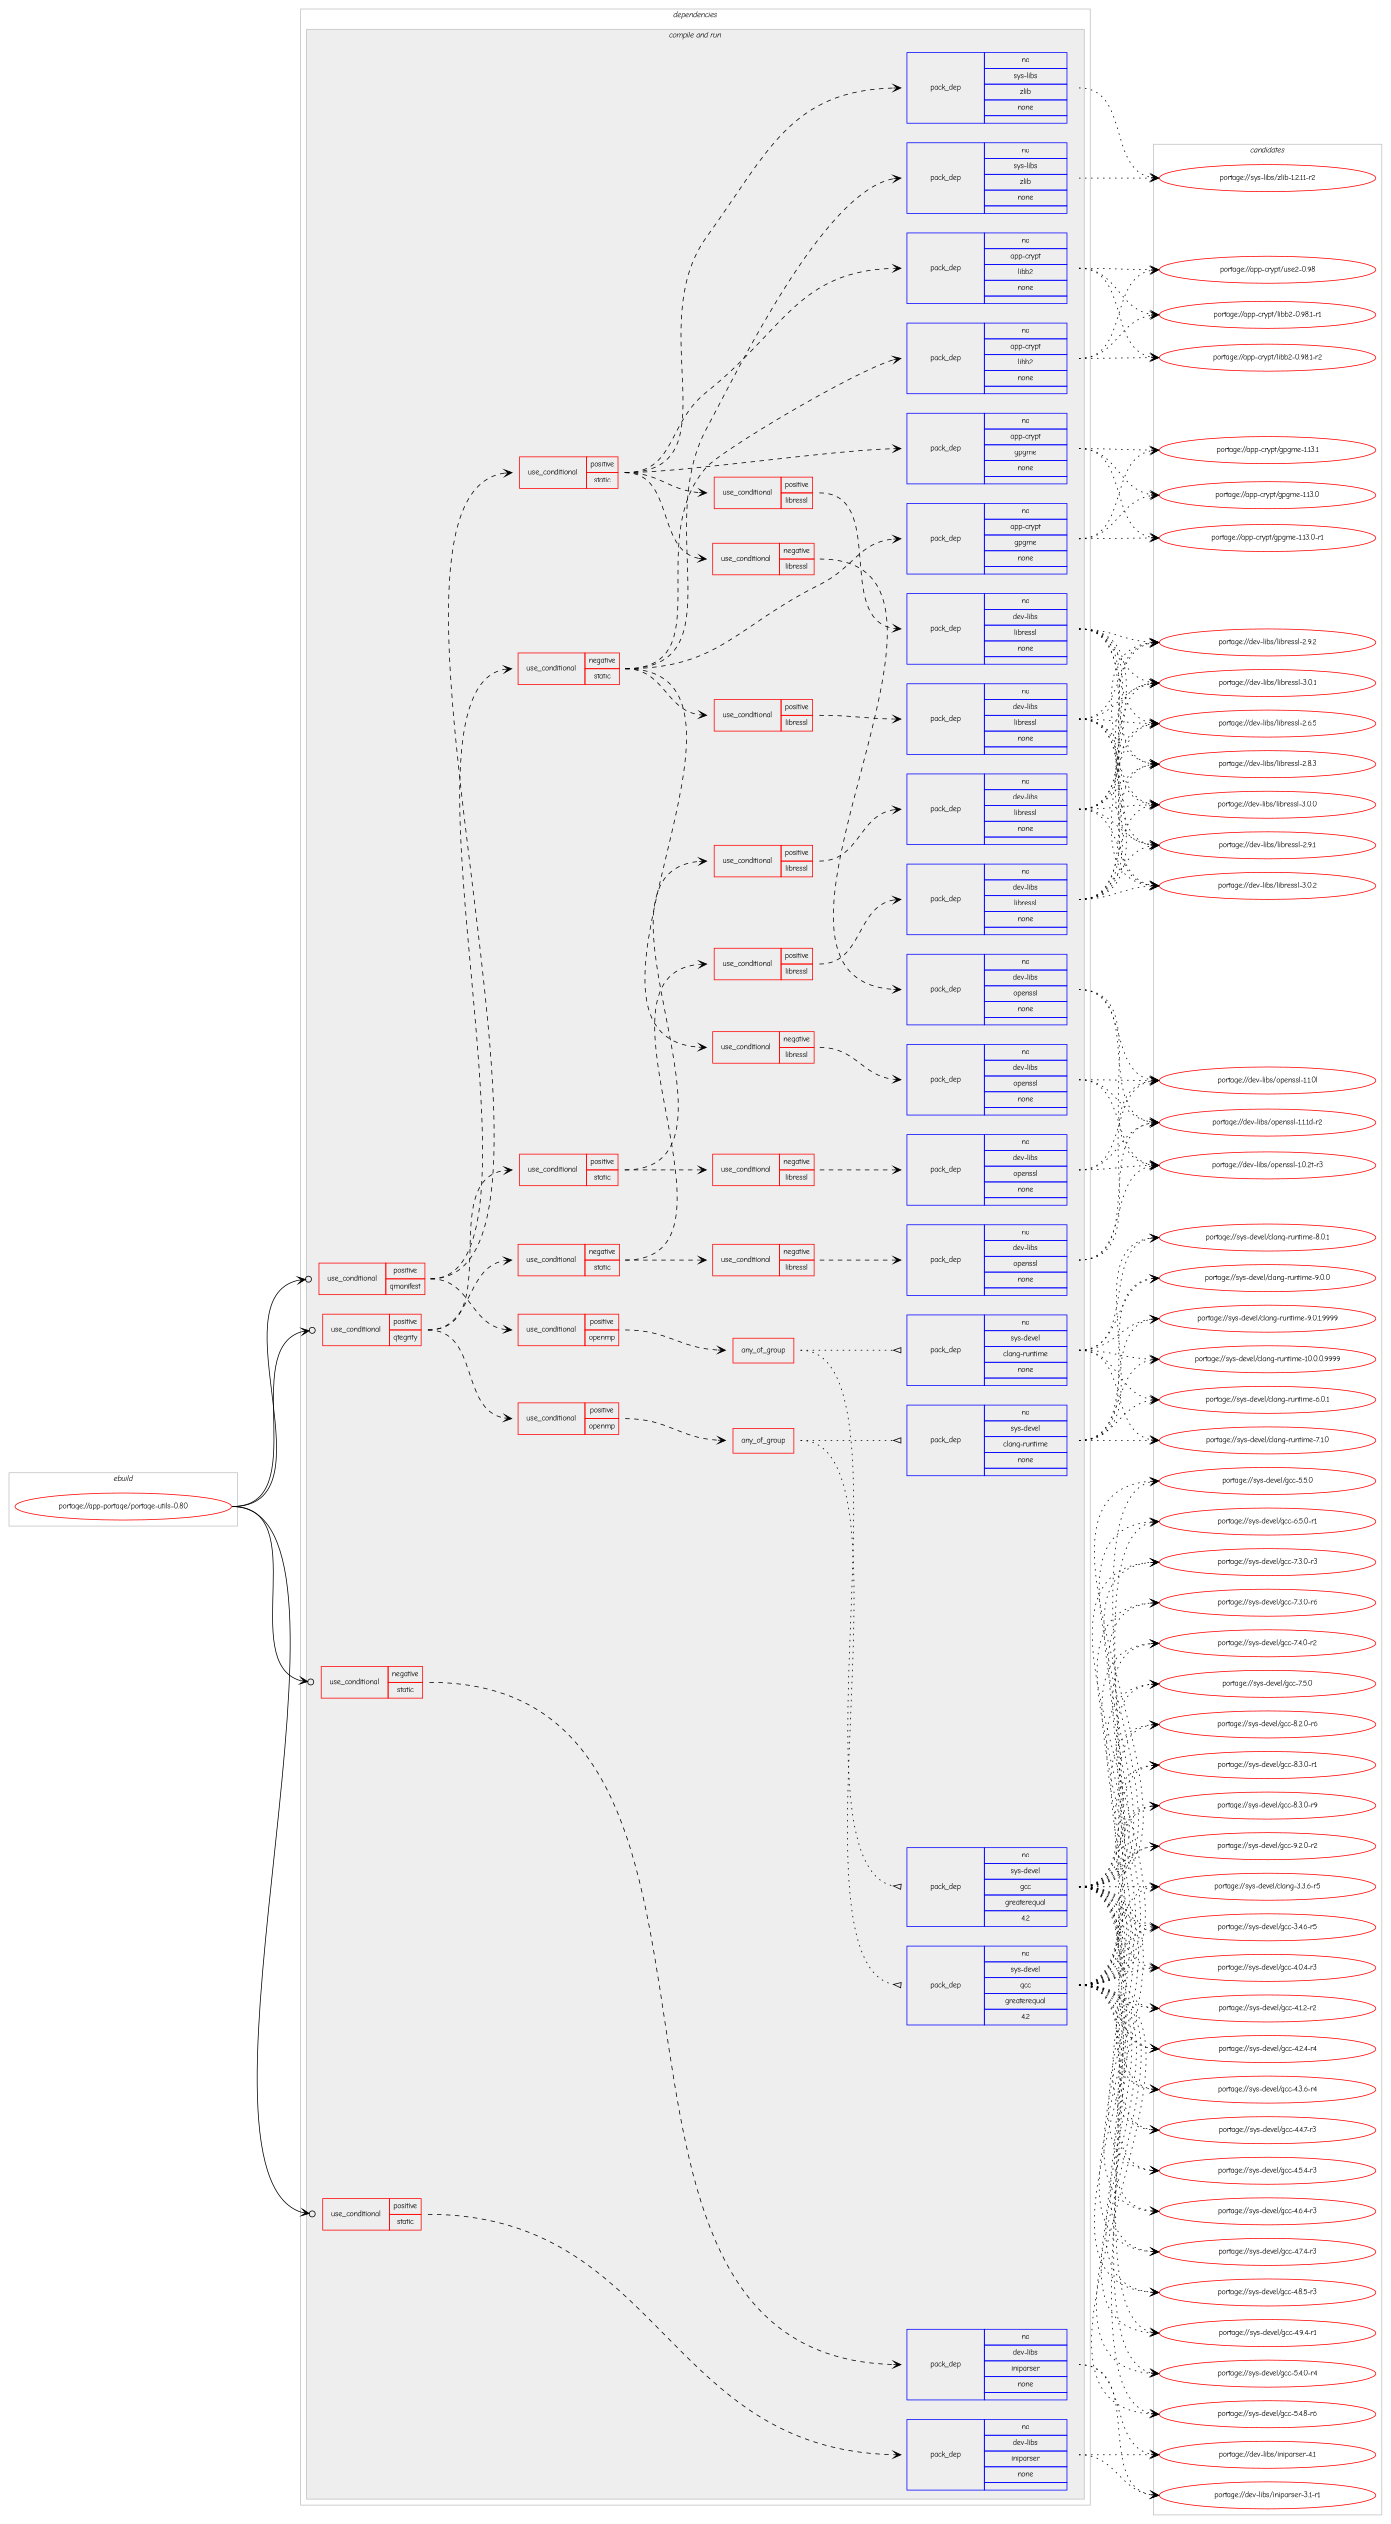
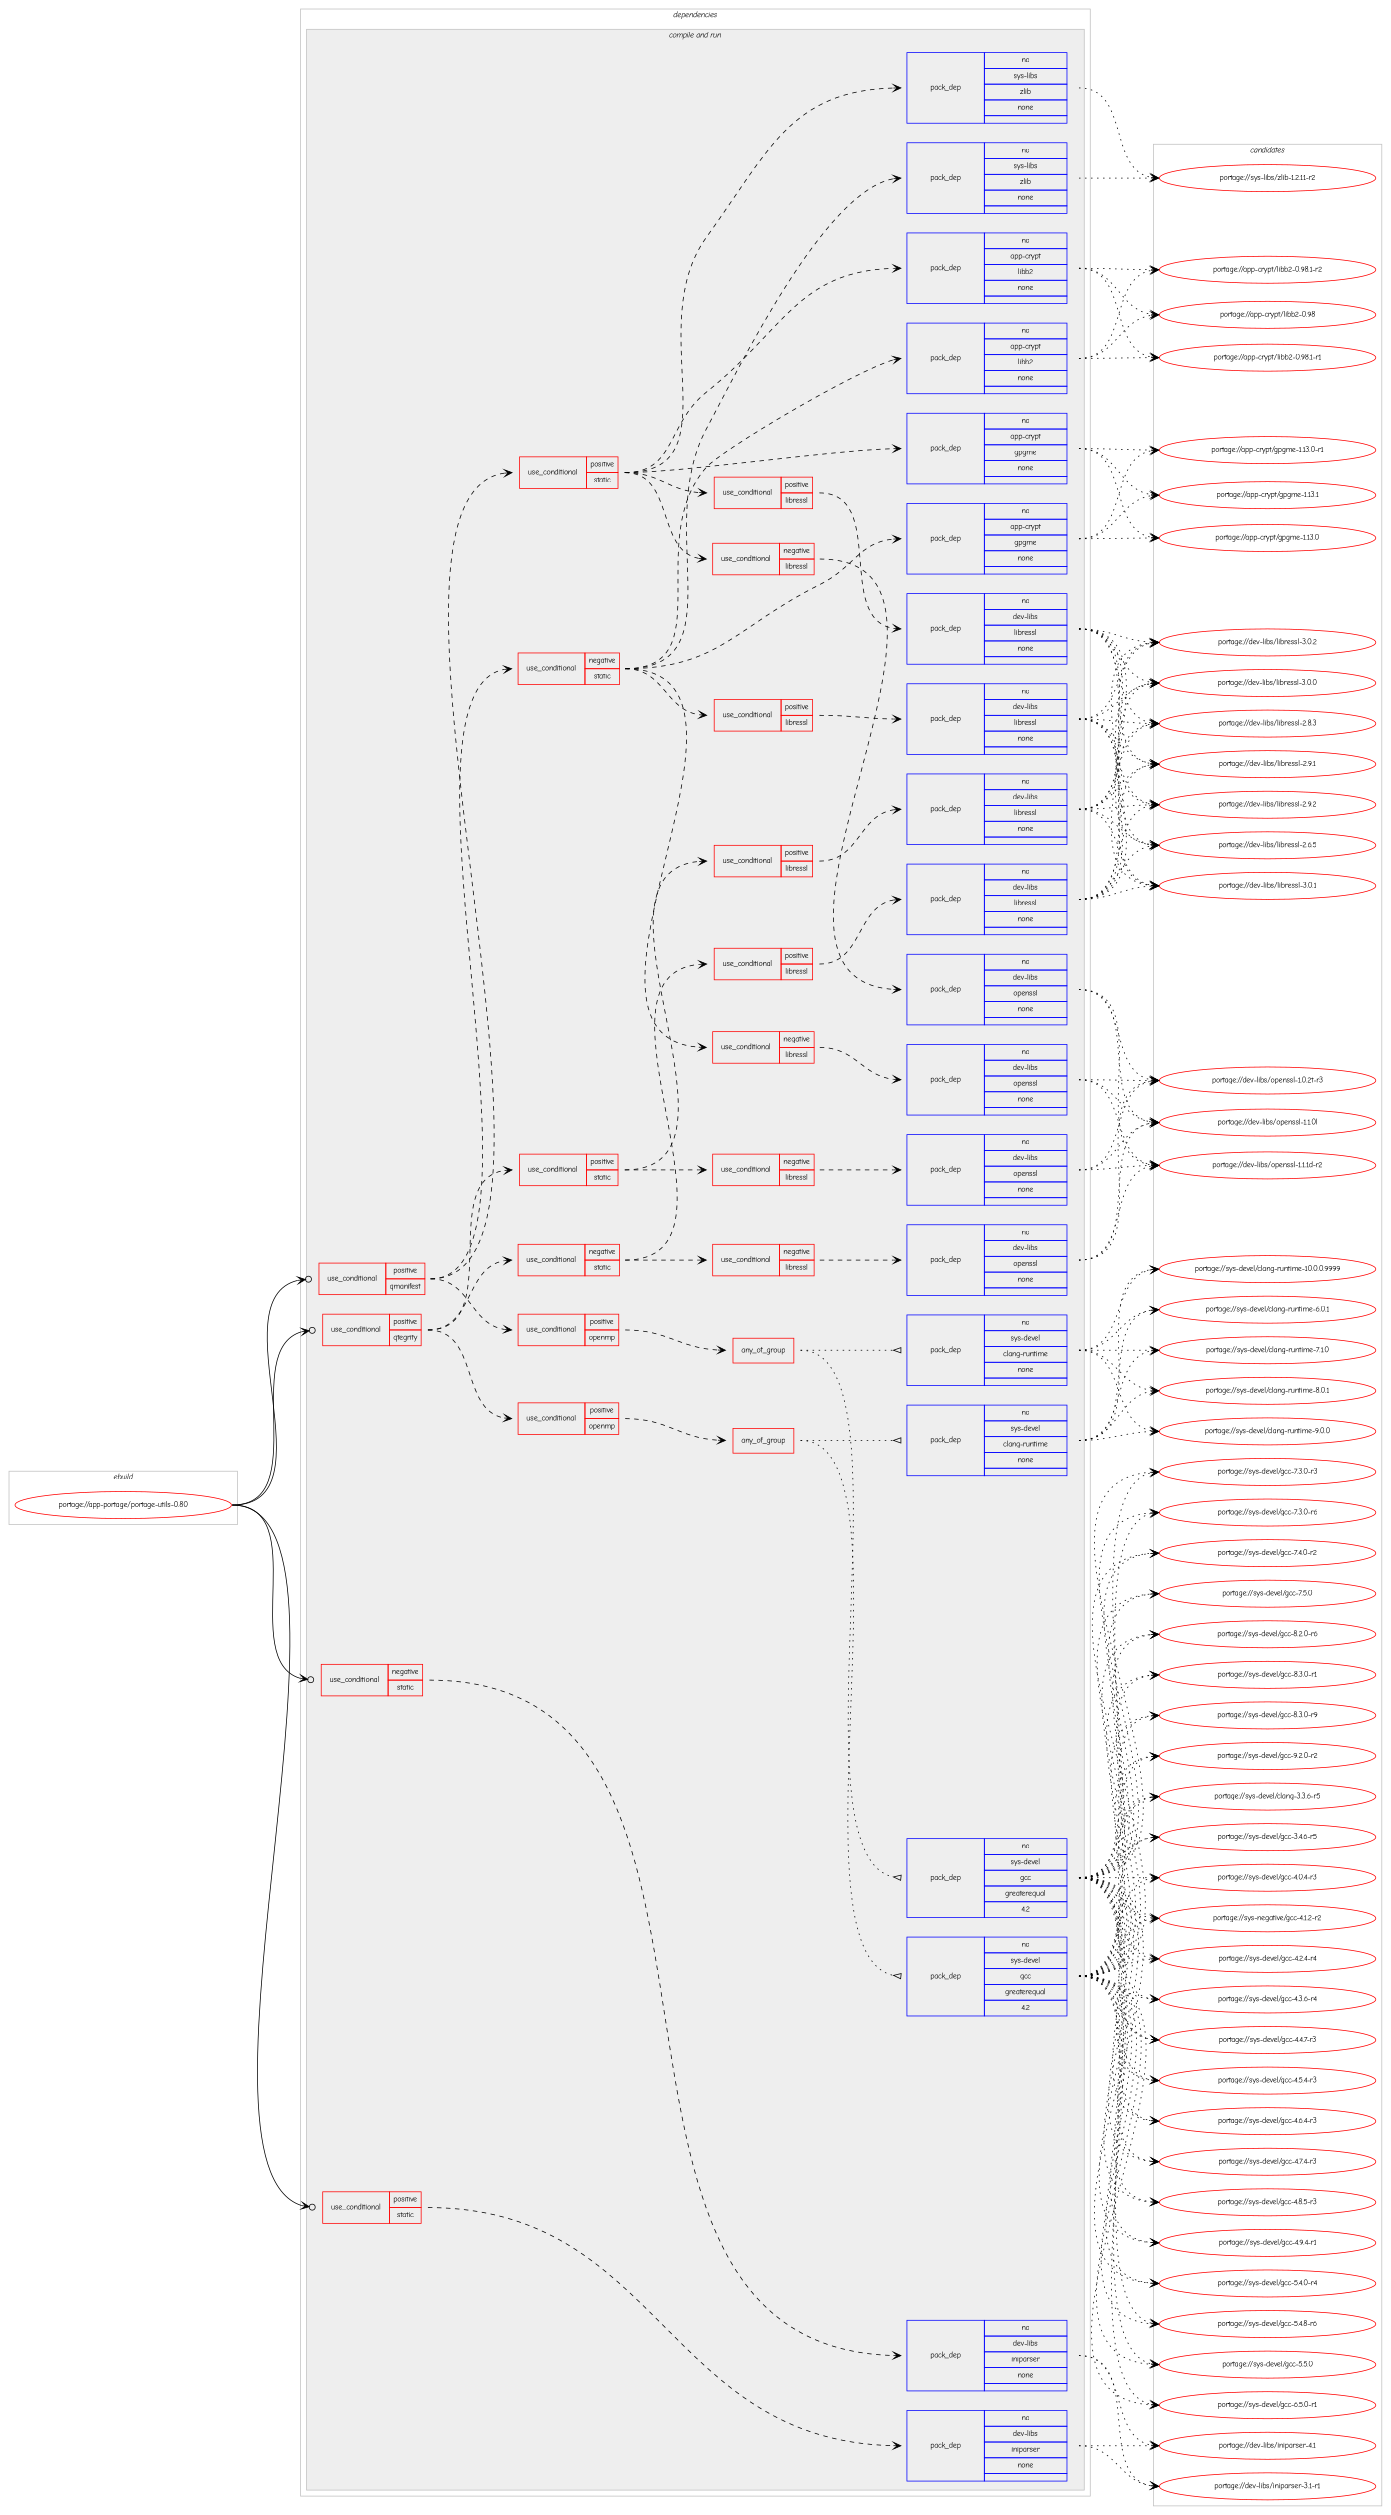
(1268, 270) -> (1268, 315)
(1268, 1319) -> none
(1268, 2008) -> (1268, 1918)
